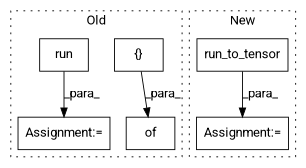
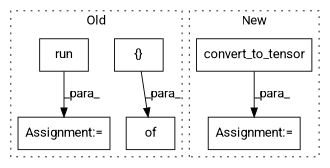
(242, 55) -> (254, 55)
